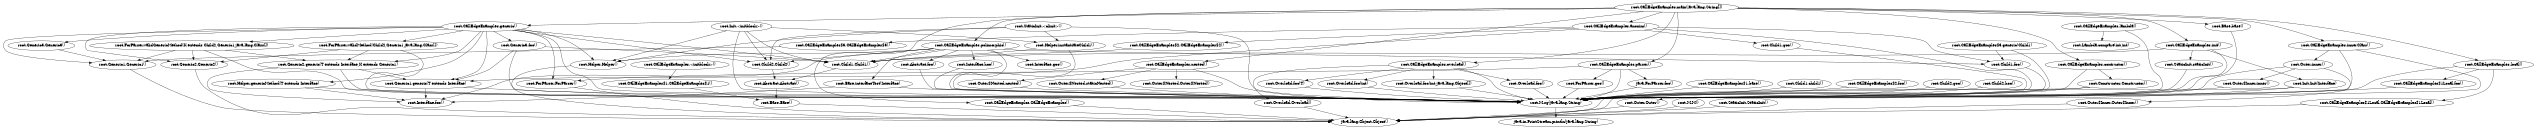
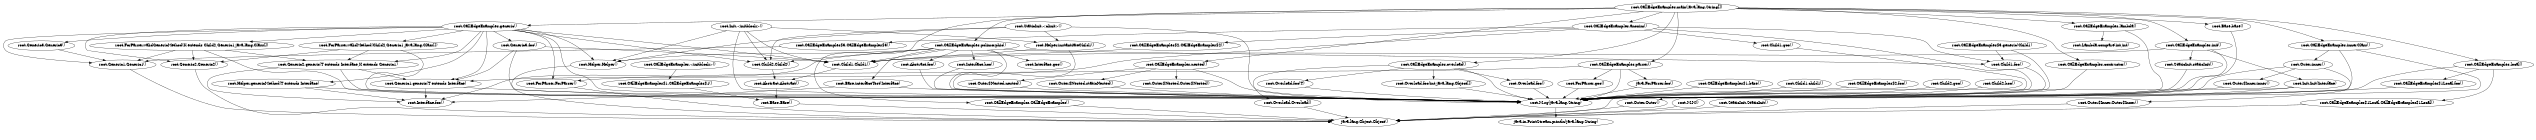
none -> (1904, 14)
(1347, 84) -> none
(2118, 84) -> none
